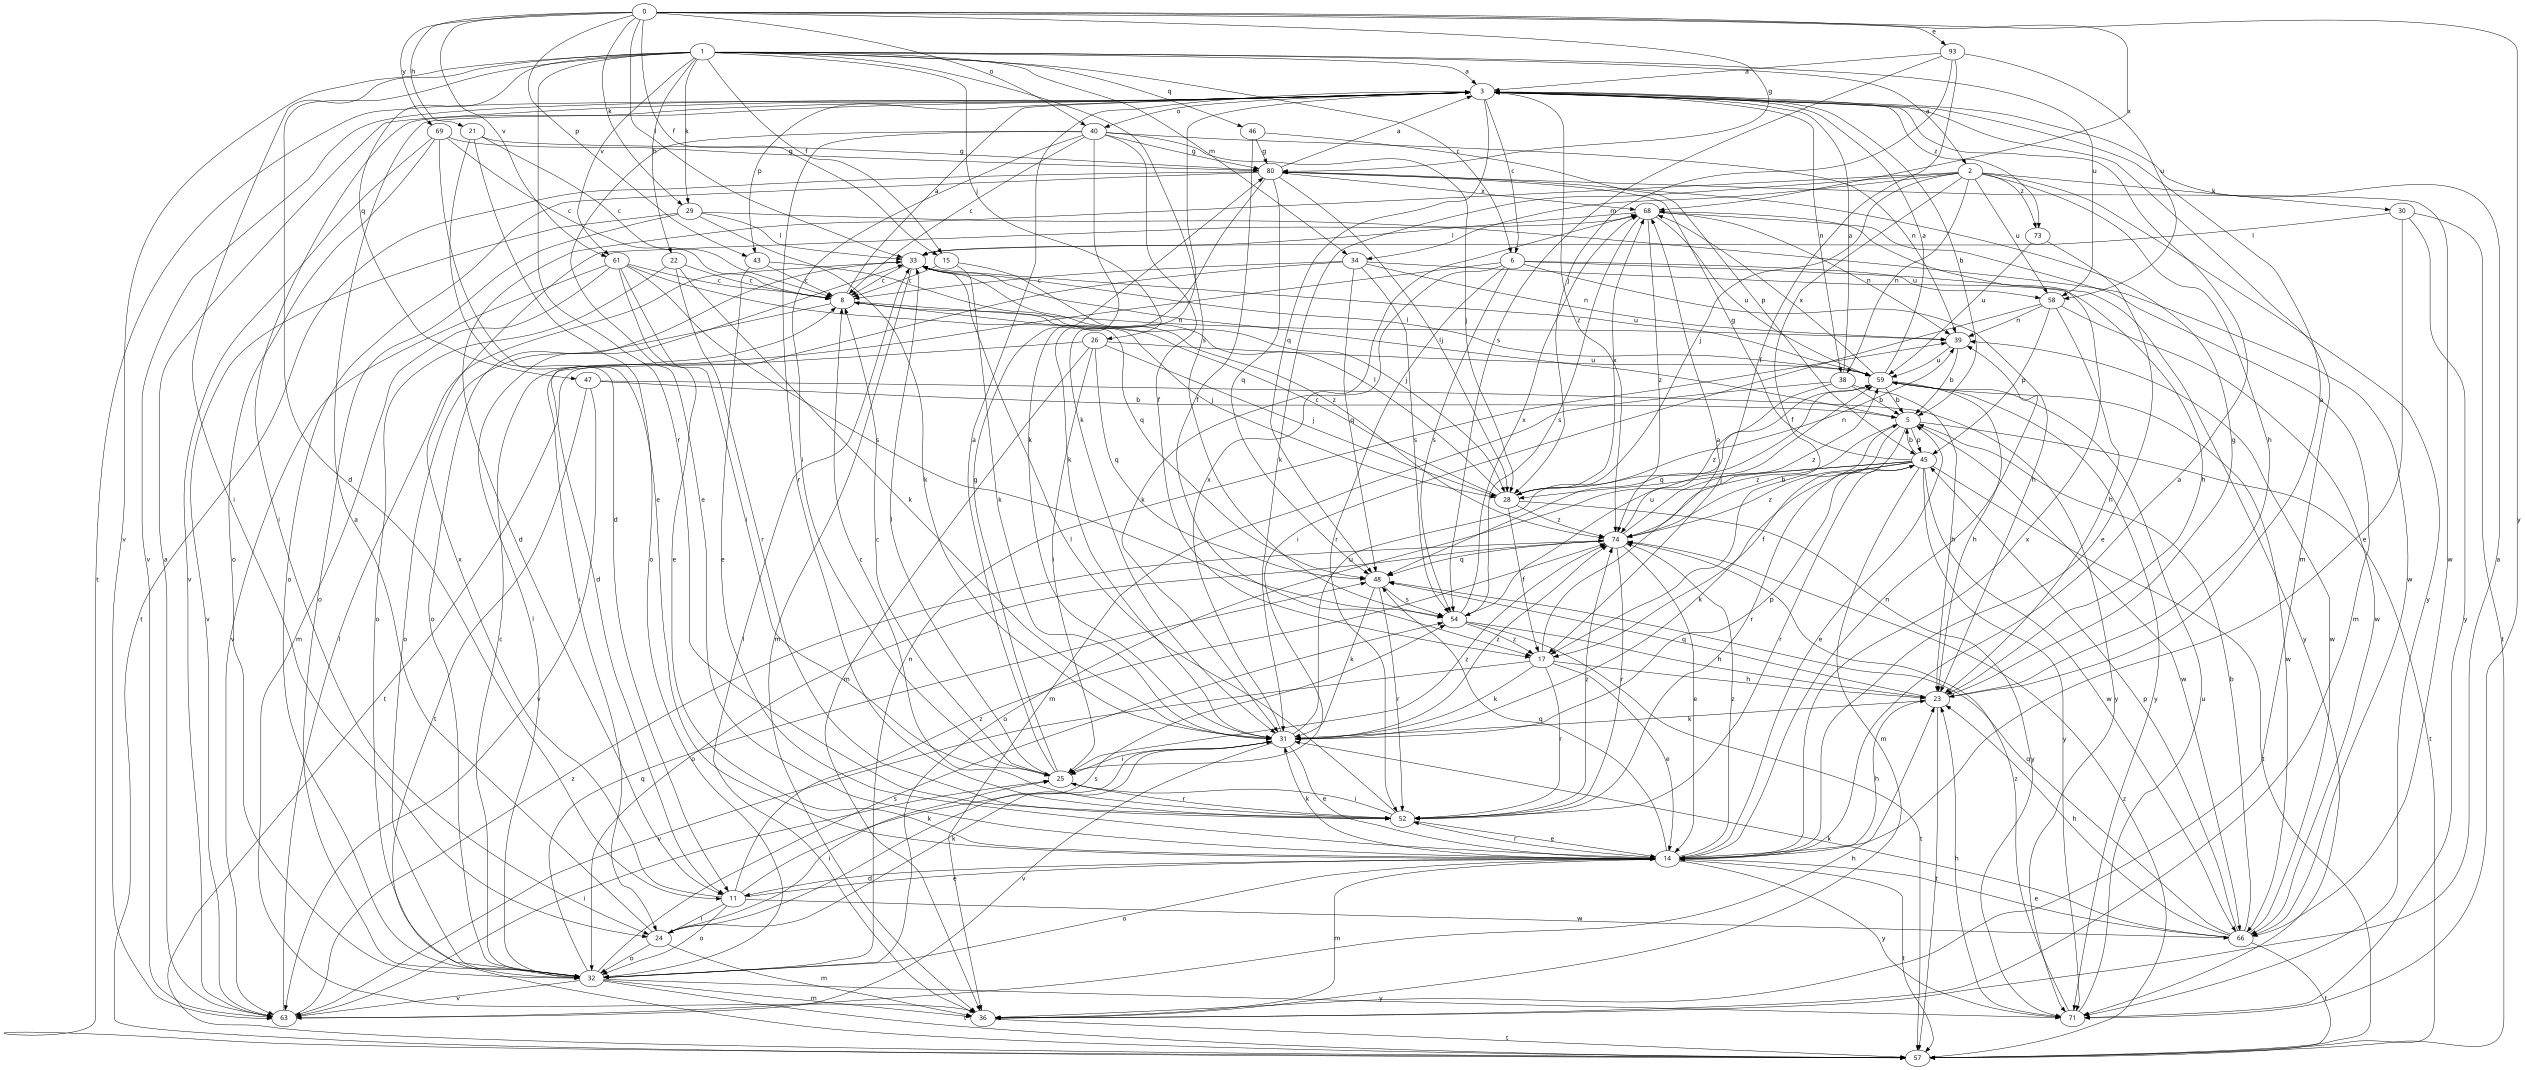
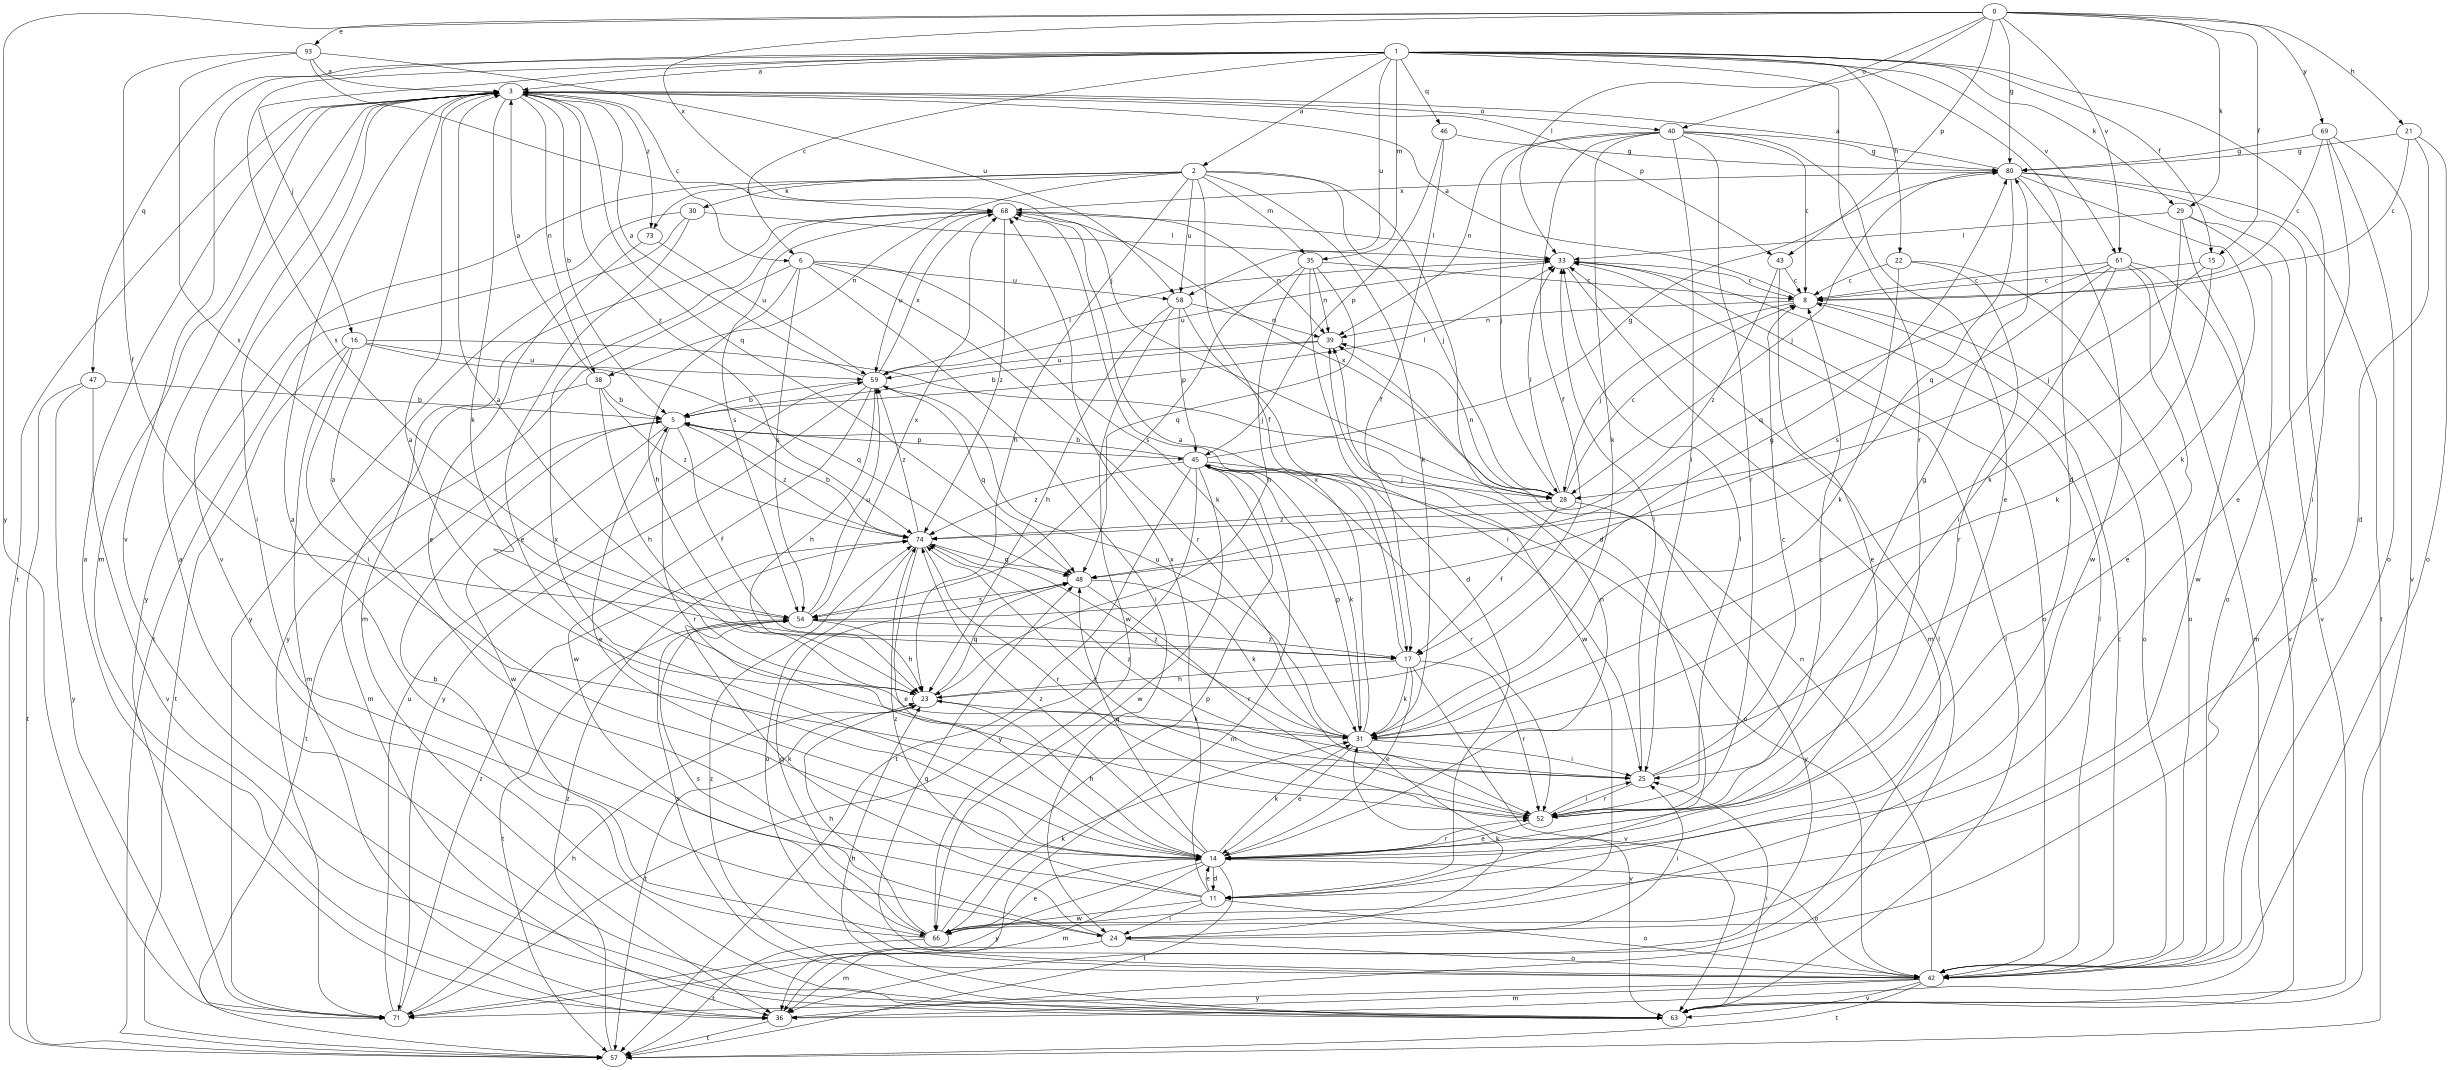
(1355, 261) -> (1310, 261)
(1095, 341) -> (354, 341)
(947, 807) -> (858, 807)
(592, 979) -> (1931, 979)
